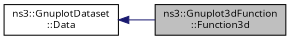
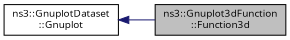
(61, 20) -> (61, 20)
